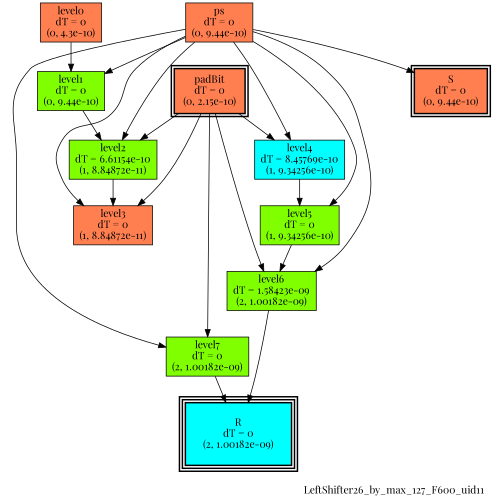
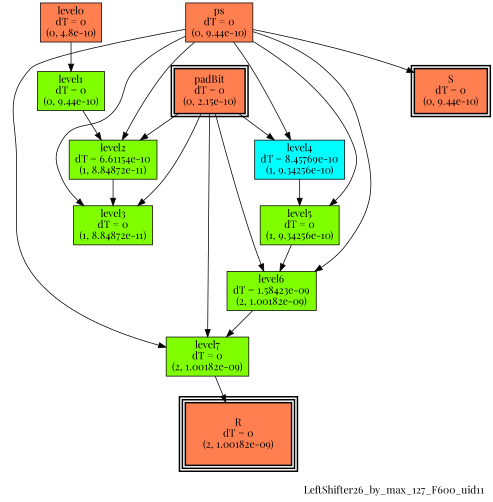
(71, 22) -> (71, 22)
(143, 56) -> none
(113, 225) -> (113, 225)
(261, 353) -> (242, 321)
(238, 434) -> (238, 434)
